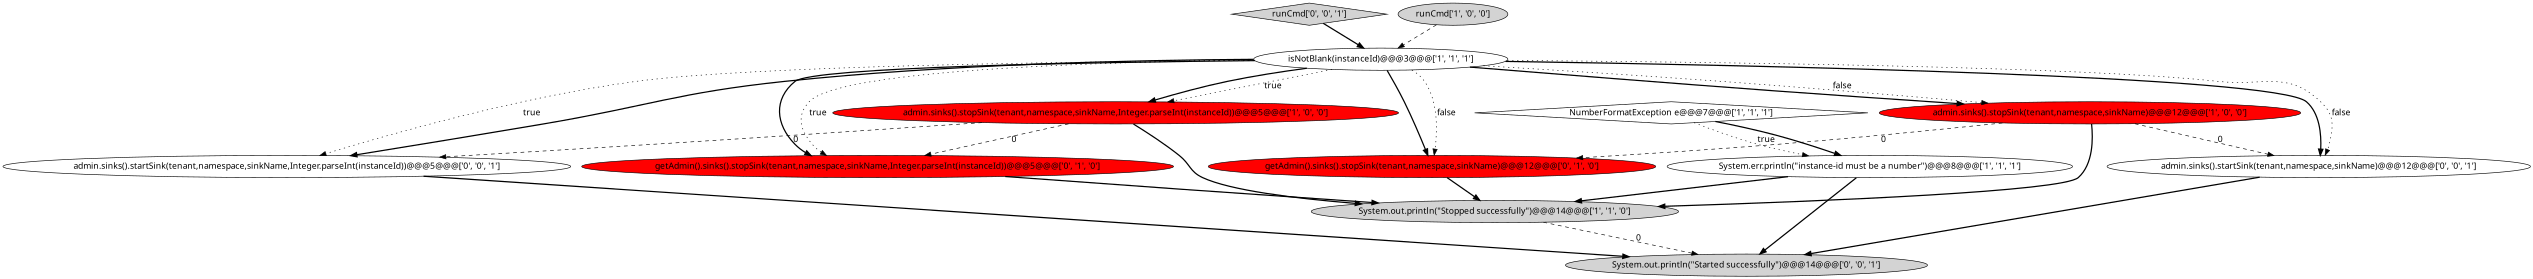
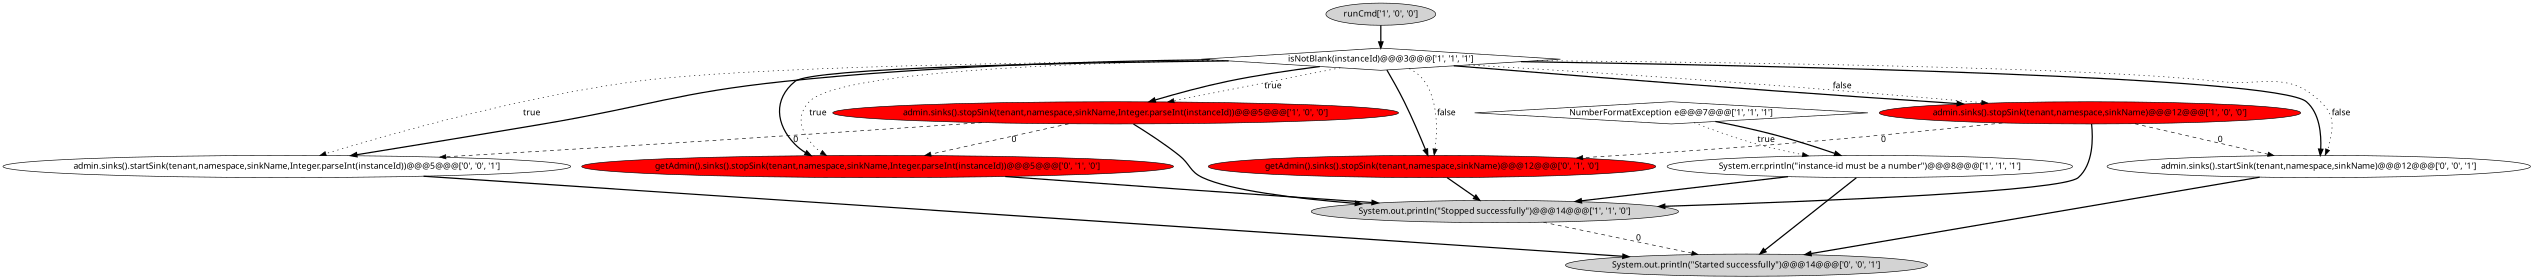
(1309, 14) -> none
(1420, 35) -> (1381, 34)
(1381, 59) -> (1381, 59)
